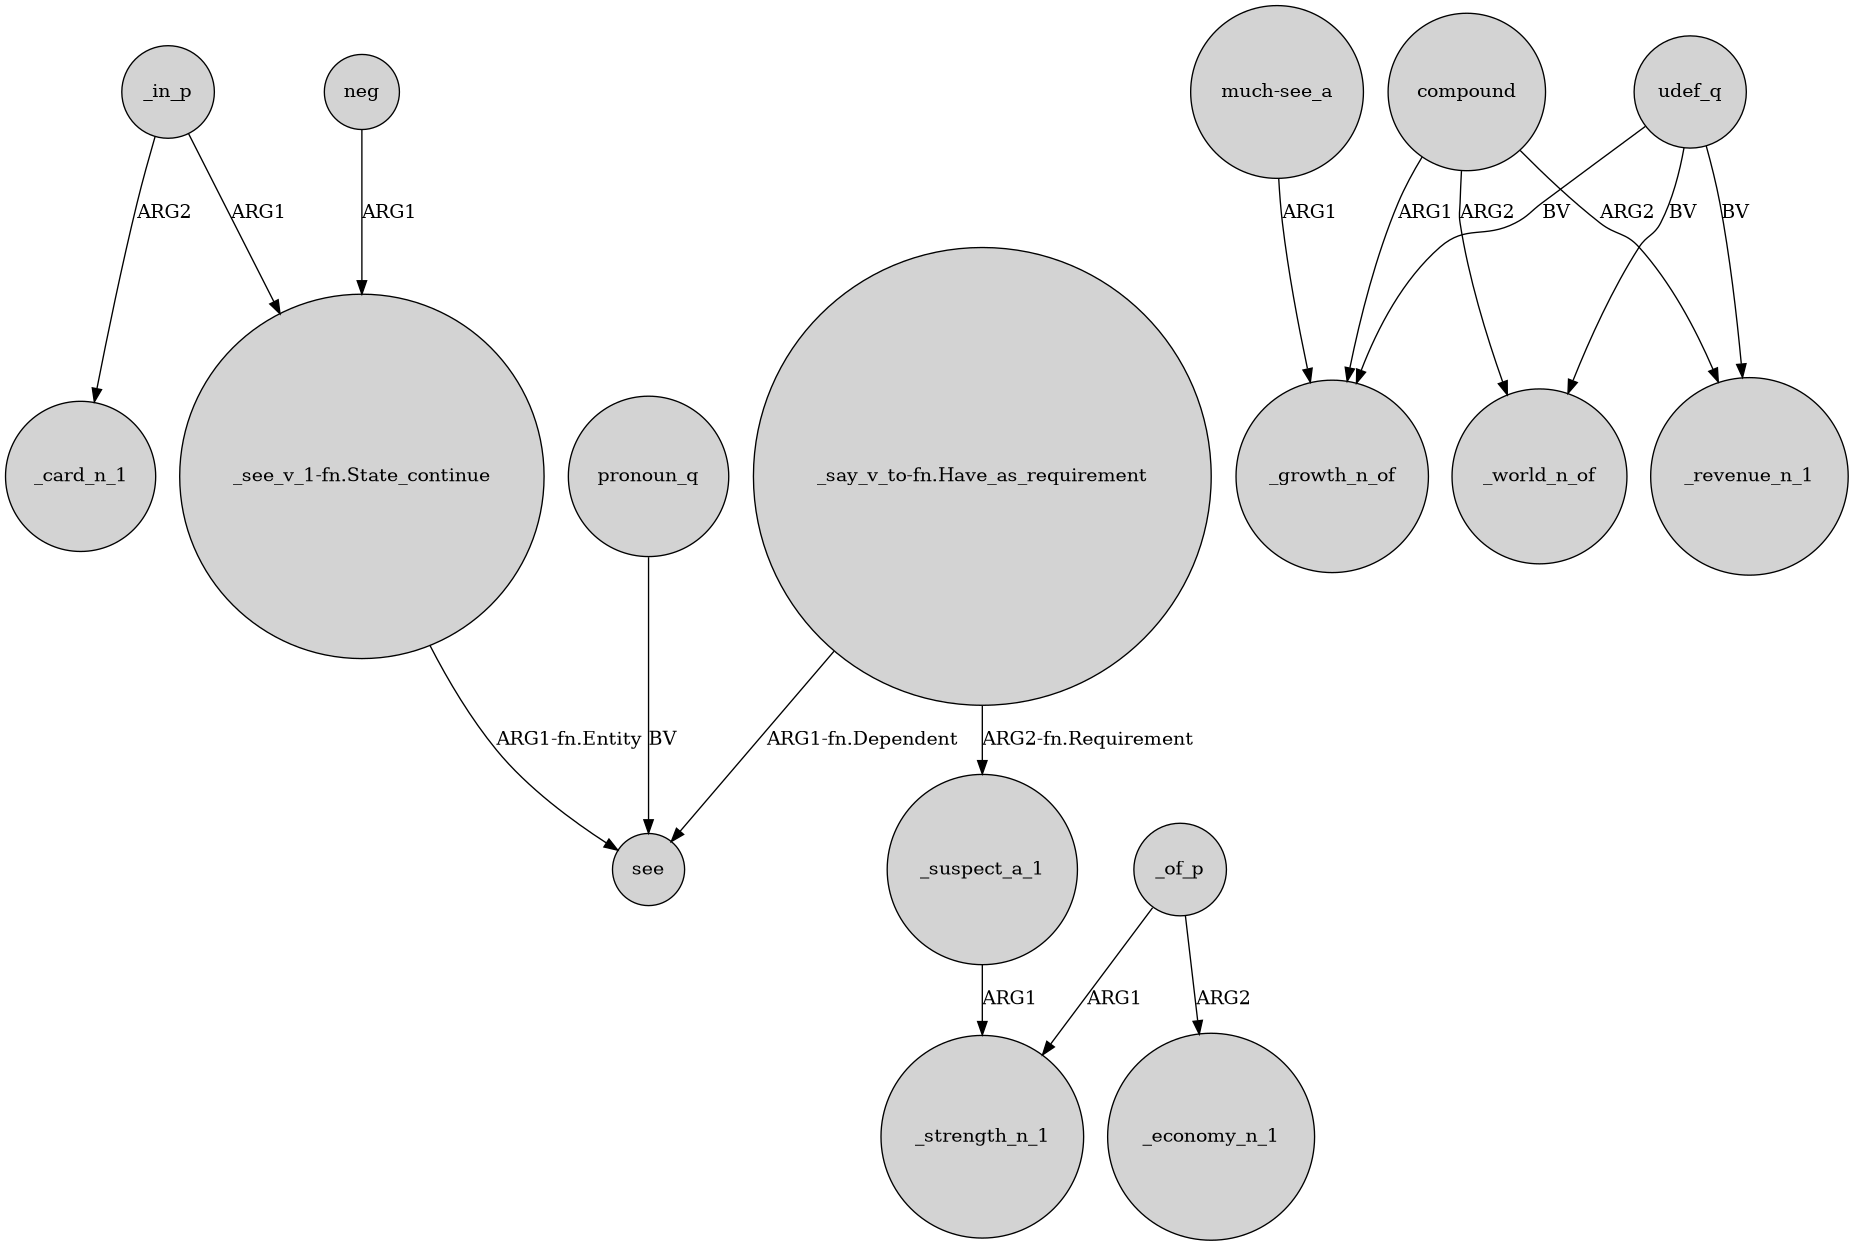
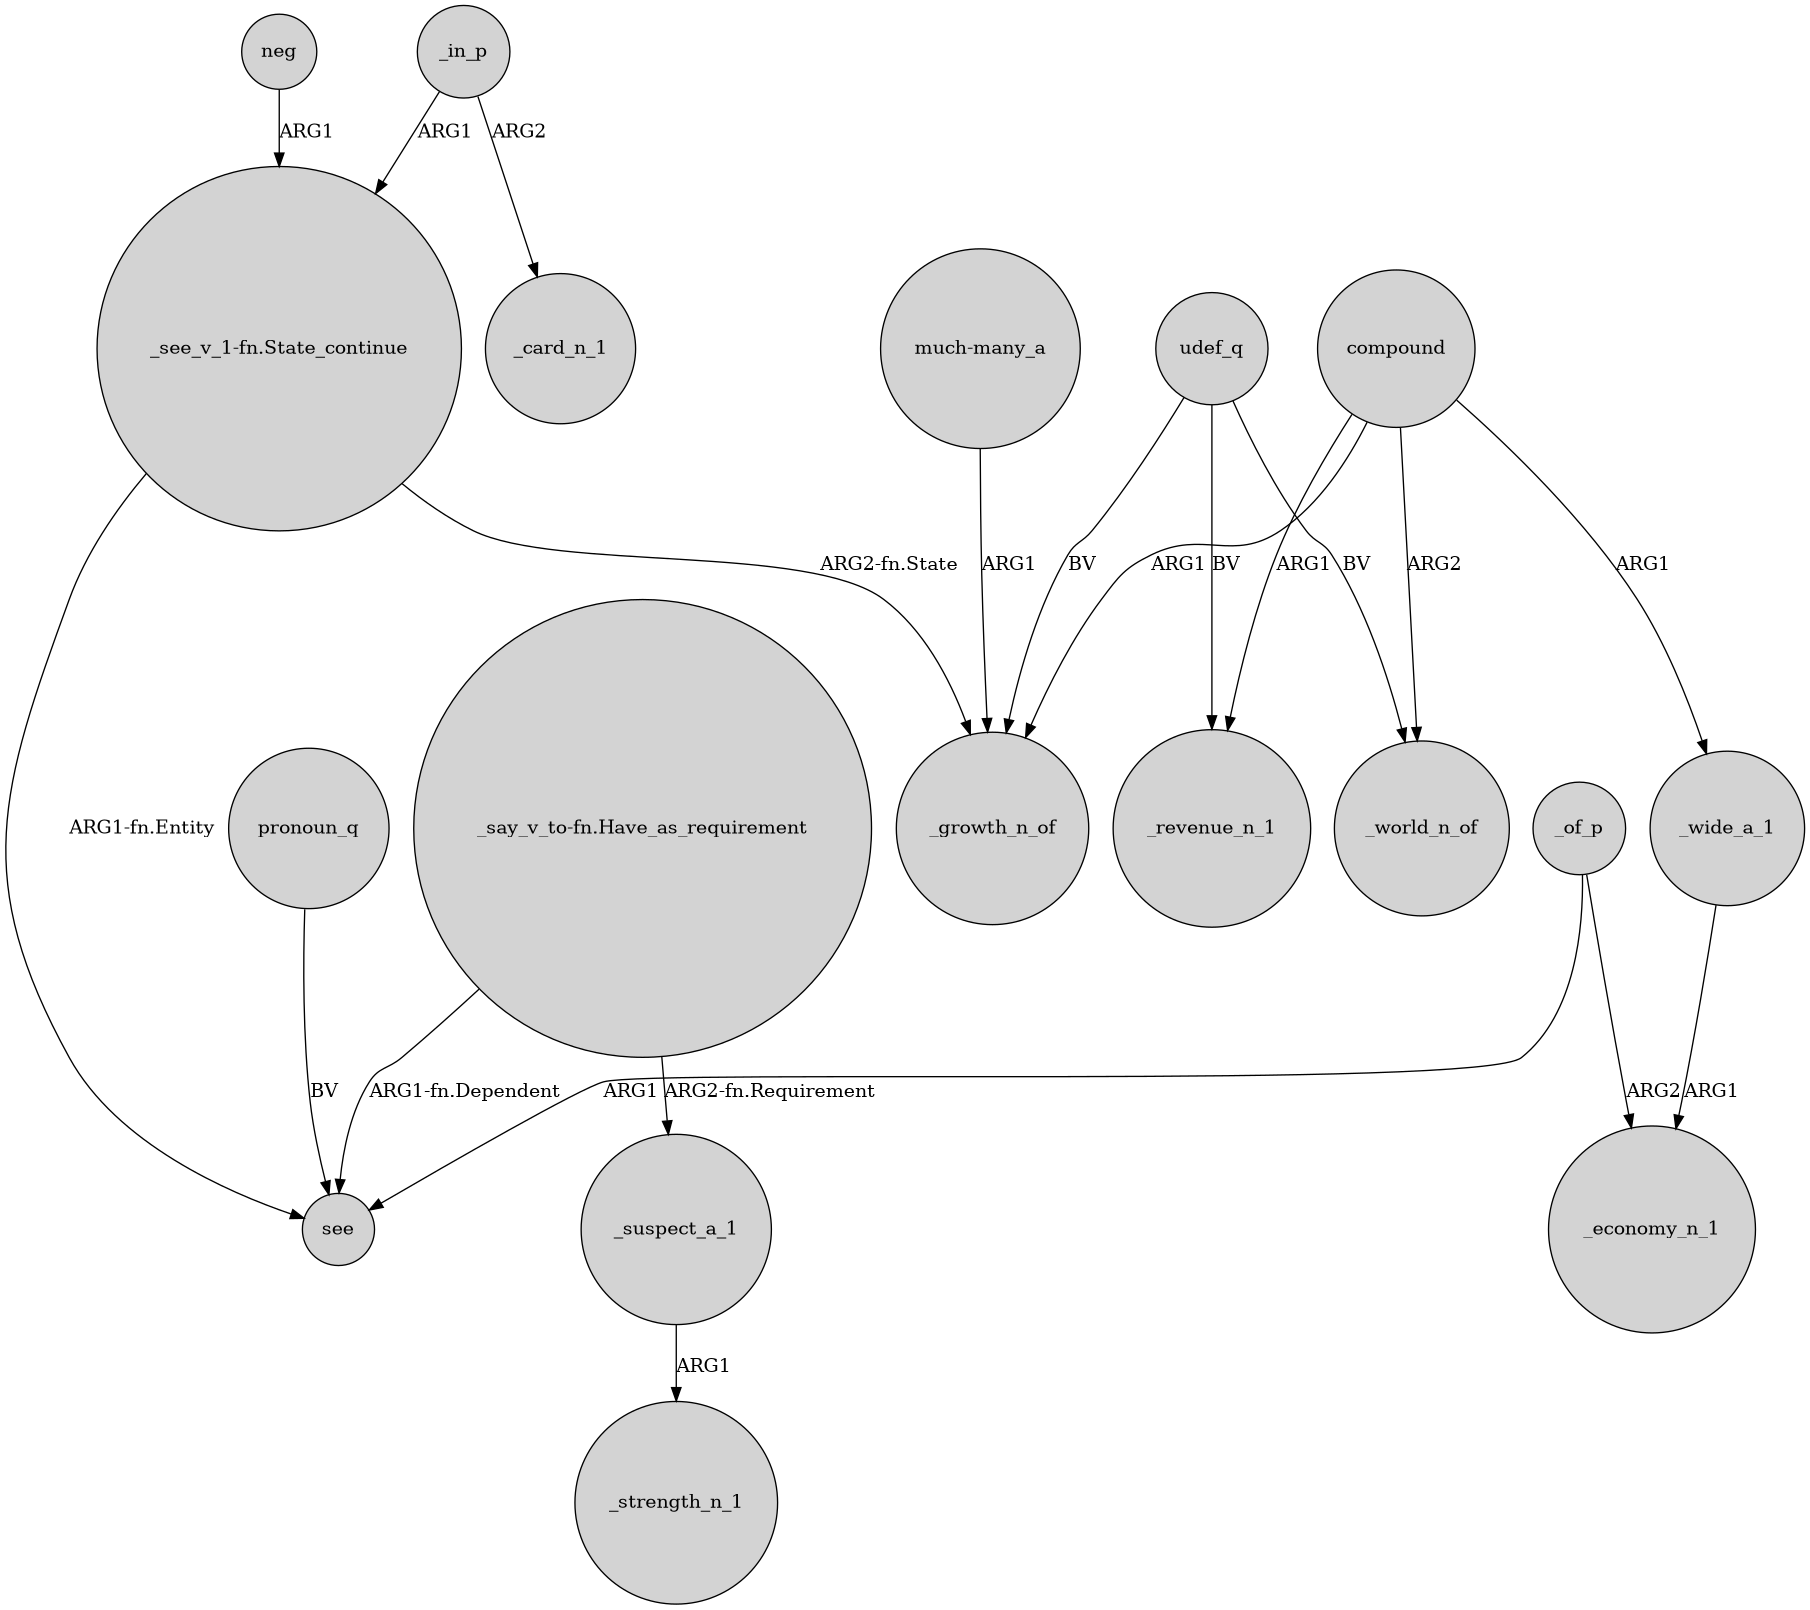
(1277, 92) -> (980, 349)
(1628, 213) -> (1304, 565)
none -> (712, 562)
none -> (1727, 828)
(1102, 976) -> (1036, 1077)
